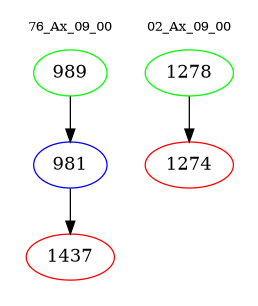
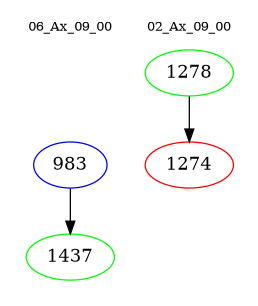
(70, 28) -> (70, 28)
(70, 73) -> none
(70, 165) -> (70, 165)
(70, 257) -> (70, 257)
